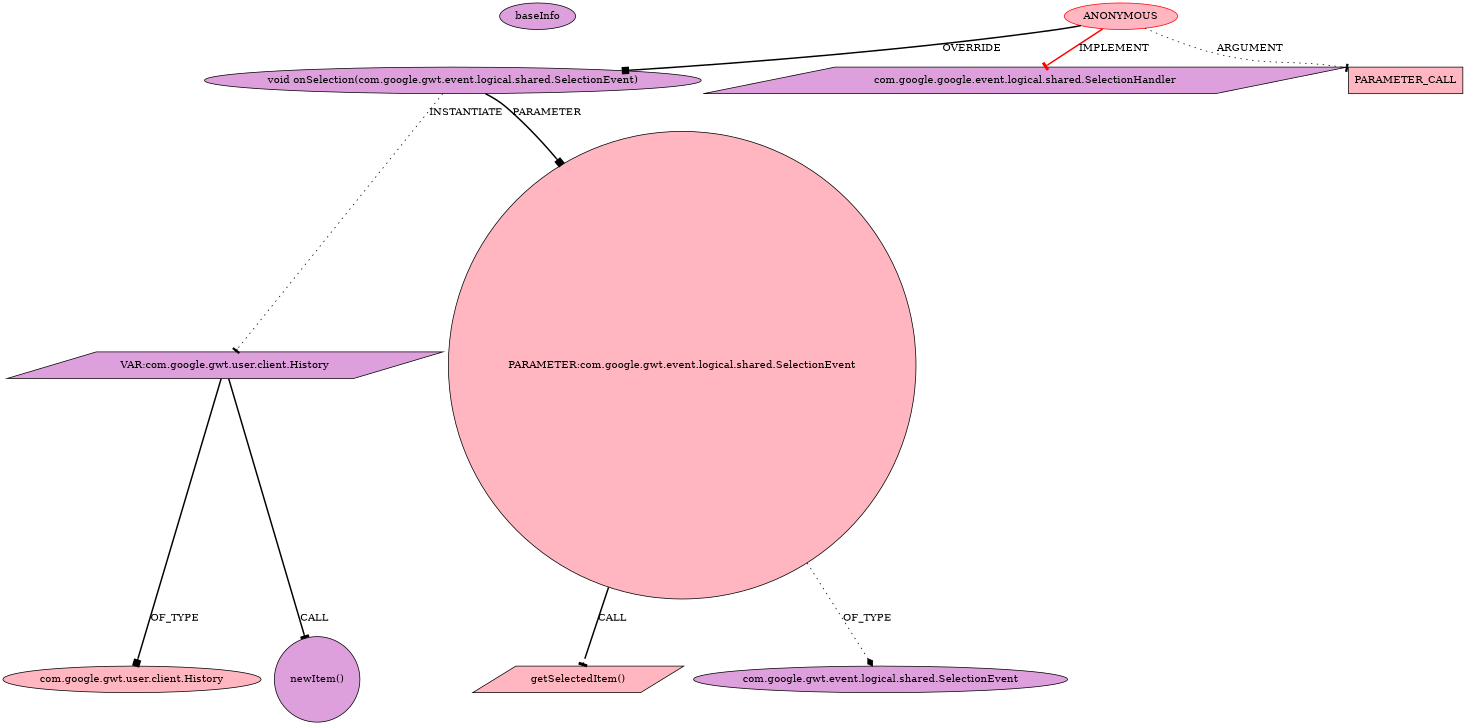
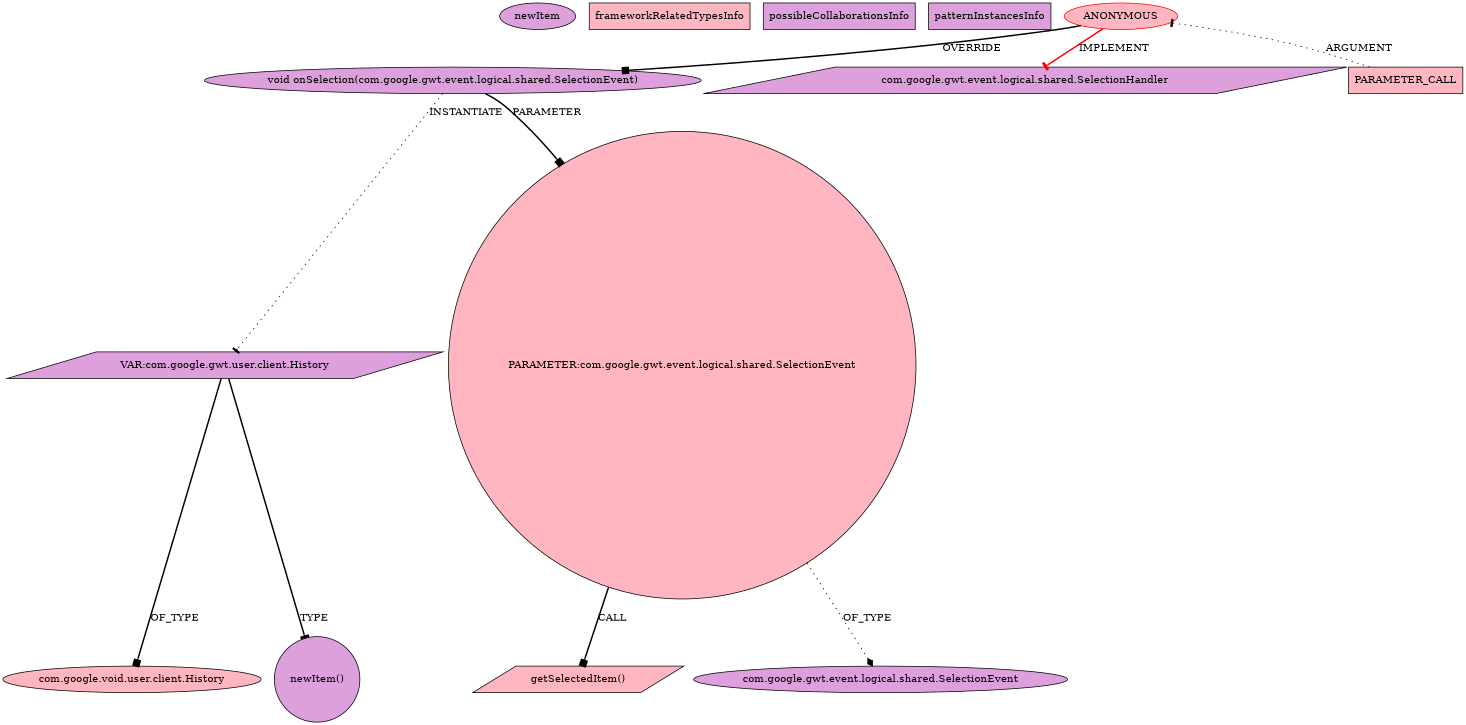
(538, 16) -> (538, 16)
none -> (670, 16)
none -> (839, 16)
none -> (990, 16)
(1243, 59) -> (1273, 40)
(1025, 80) -> (1025, 80)
(315, 618) -> (315, 618)
(597, 623) -> (597, 623)
(132, 679) -> (132, 679)
